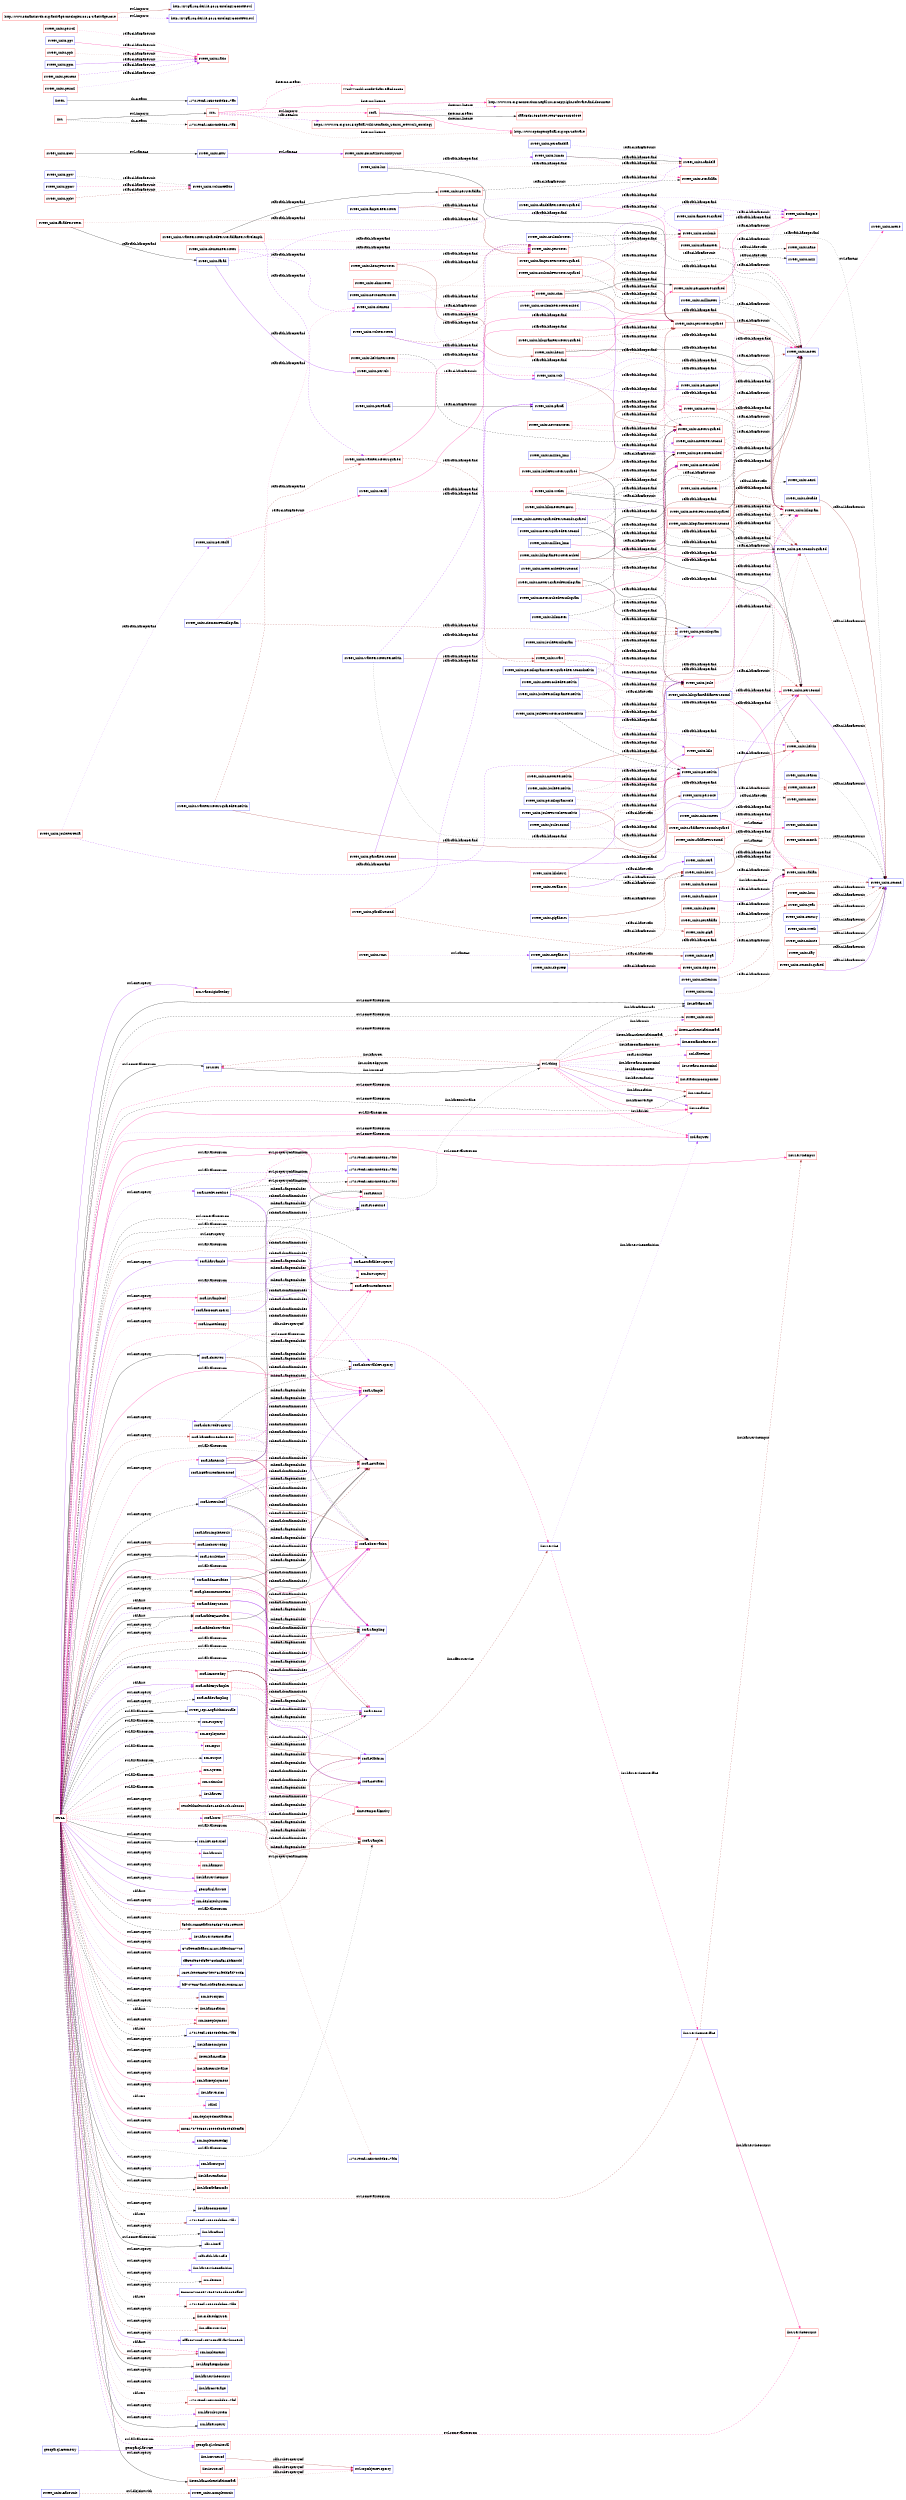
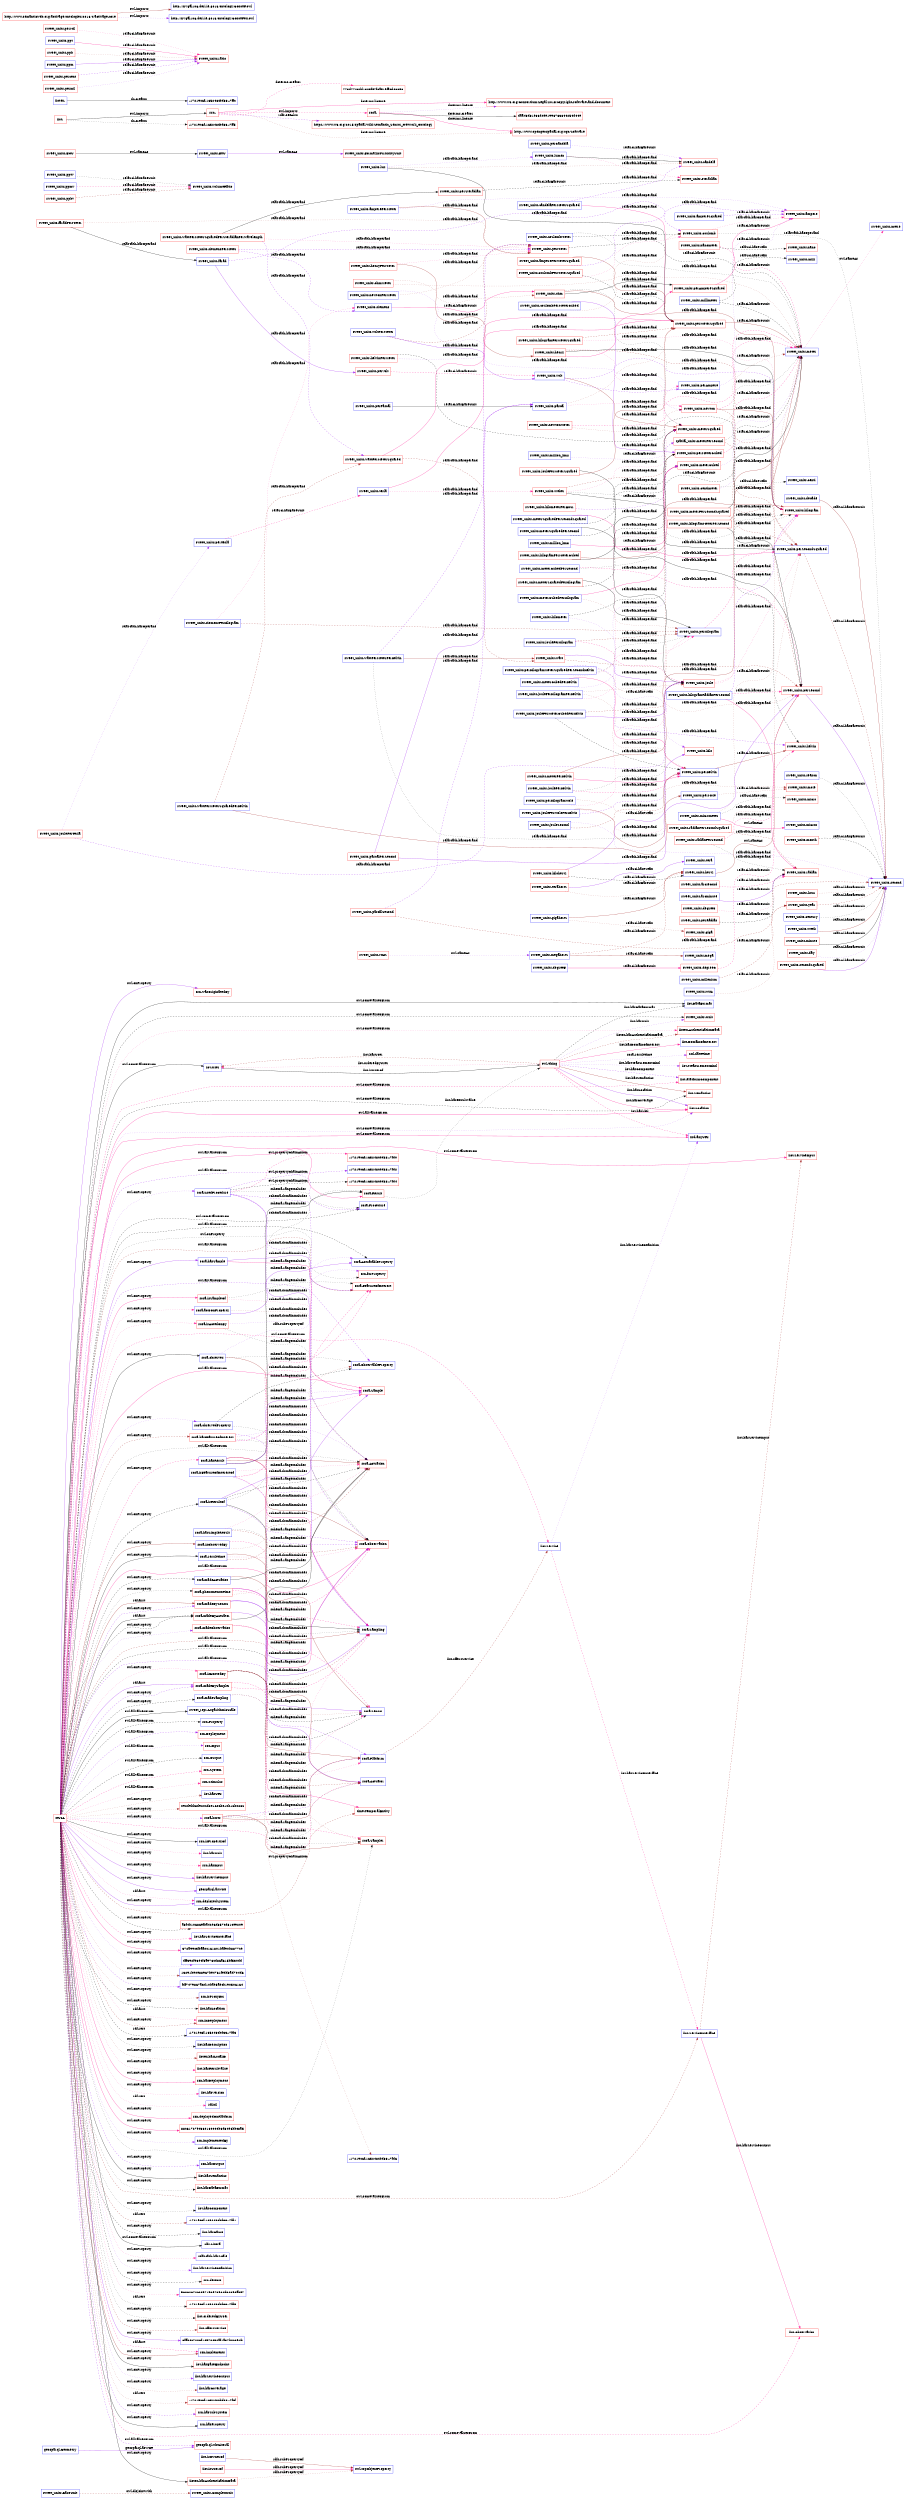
(699, 441) -> (699, 441)
(753, 881) -> (753, 881)
(802, 2333) -> (802, 2333)
